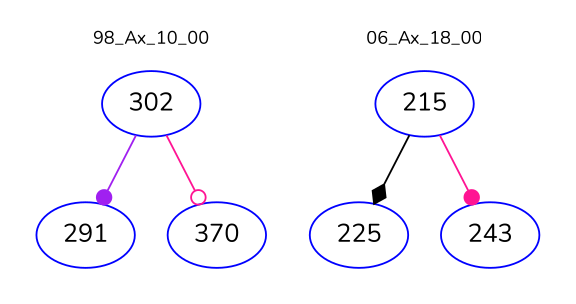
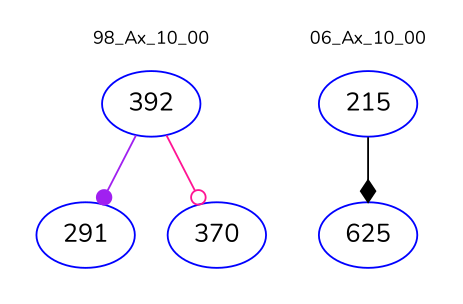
(425, 39) -> (368, 39)
(151, 104) -> (151, 104)
(359, 235) -> (368, 235)
(490, 235) -> none
